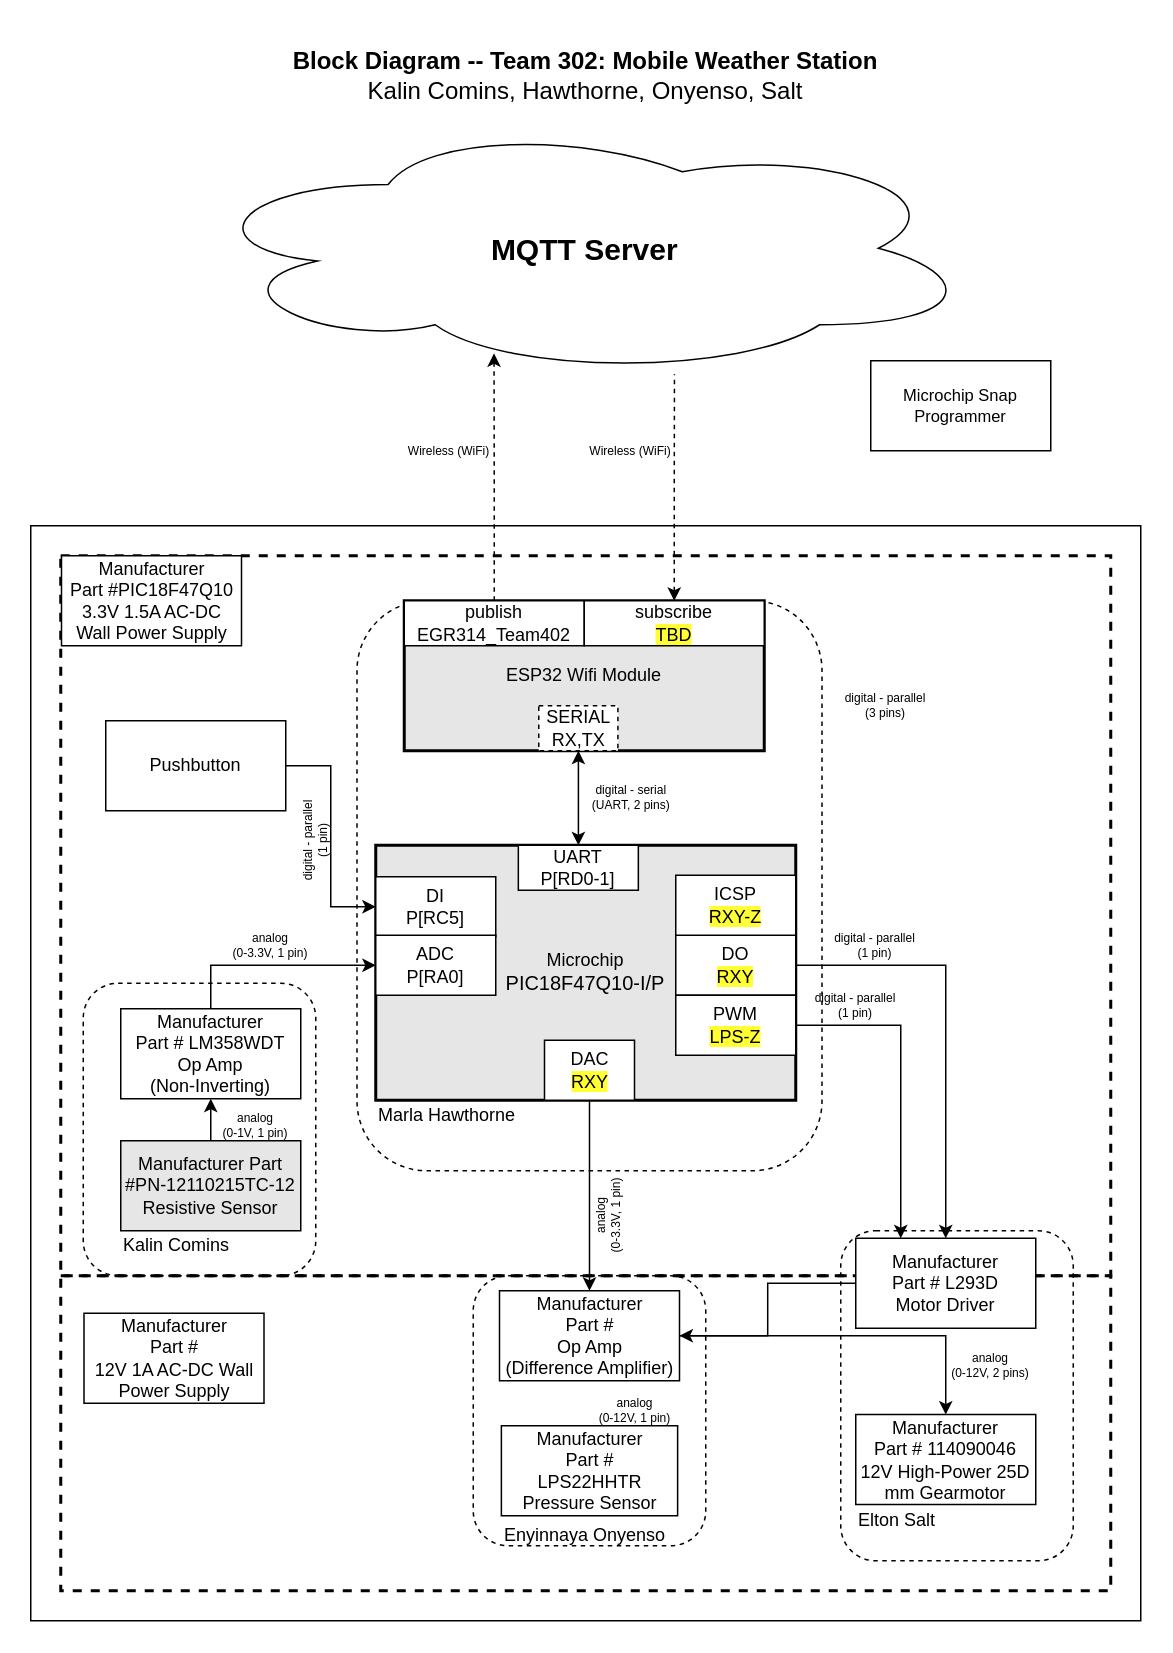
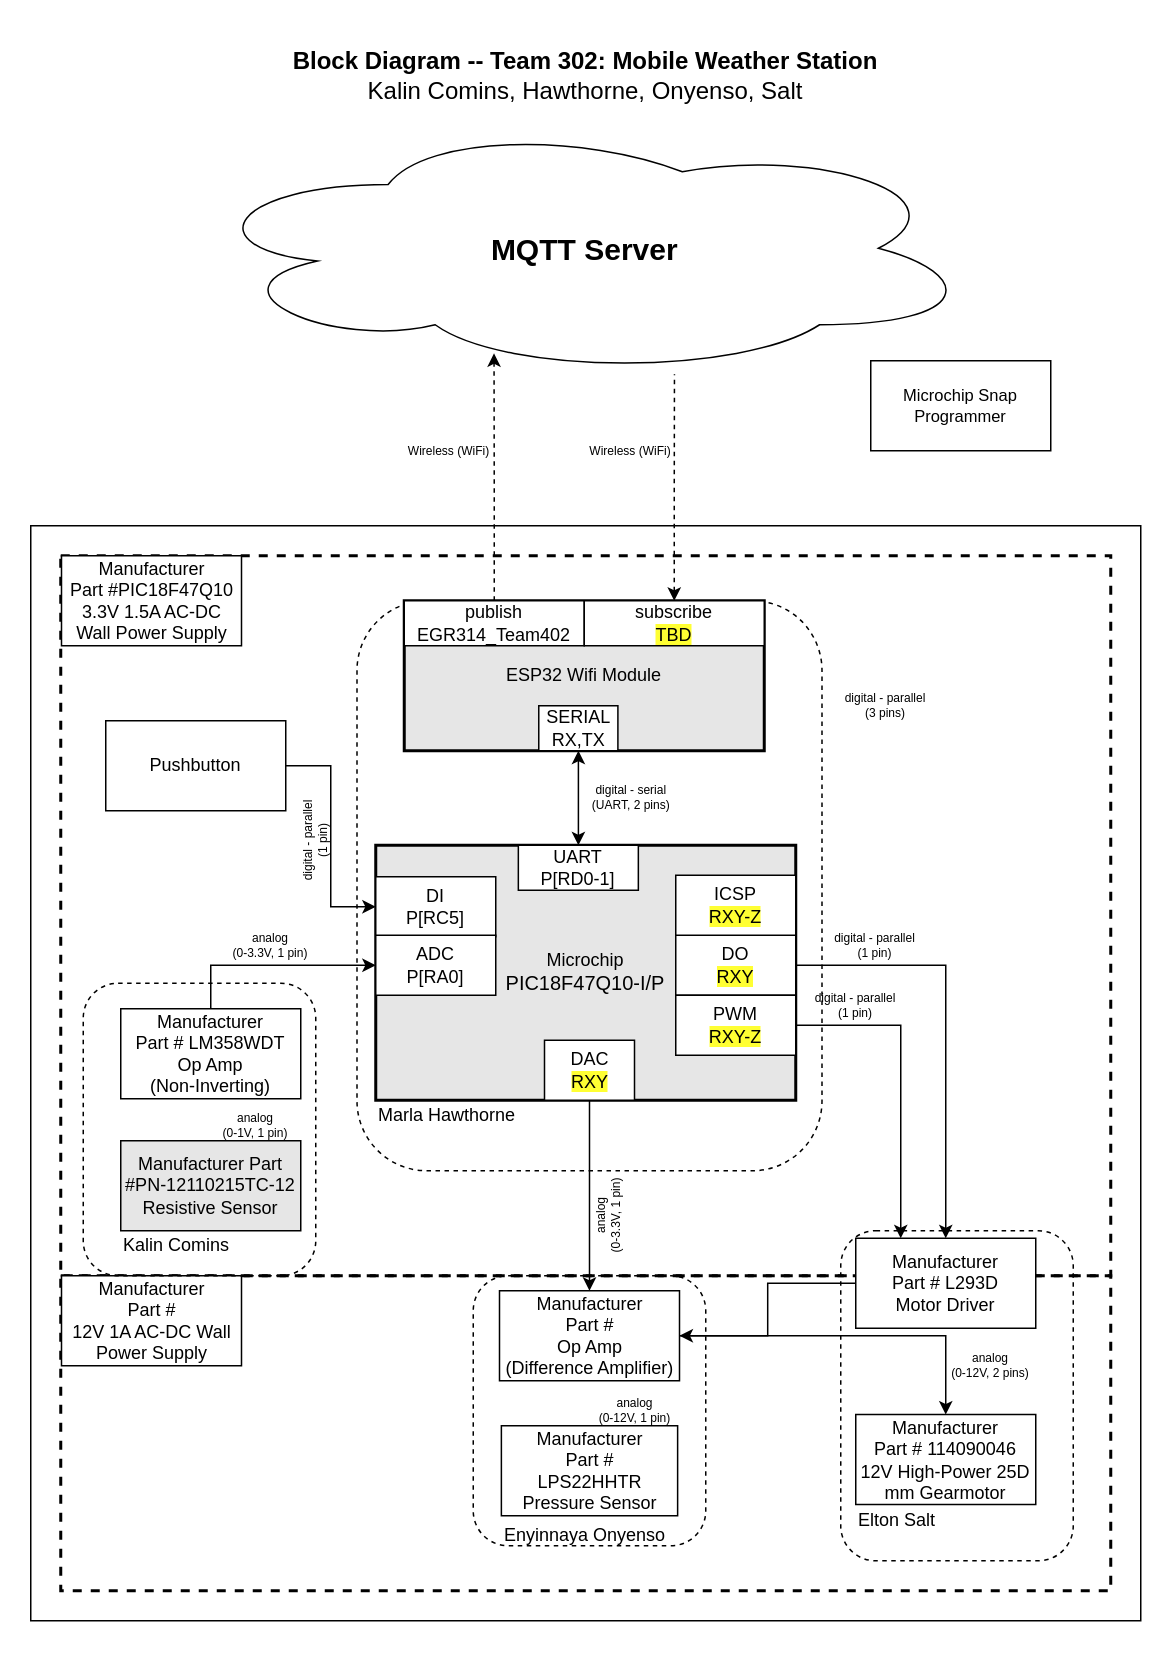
(578, 728) -> (578, 728)
(736, 1025) -> (736, 1025)
(211, 1115) -> none
(174, 1358) -> (152, 1321)
